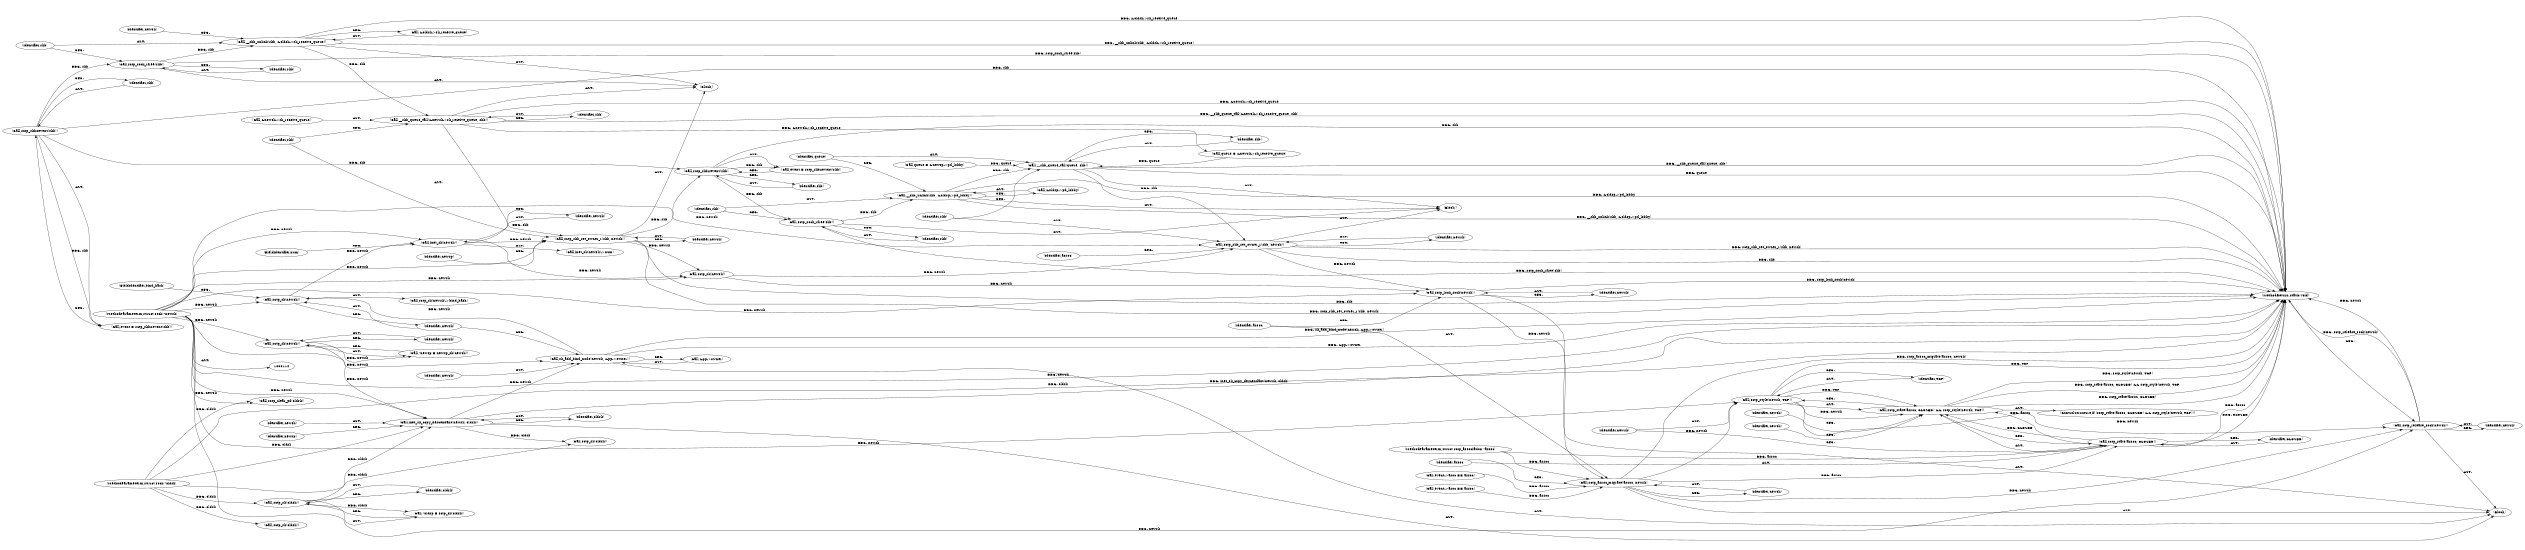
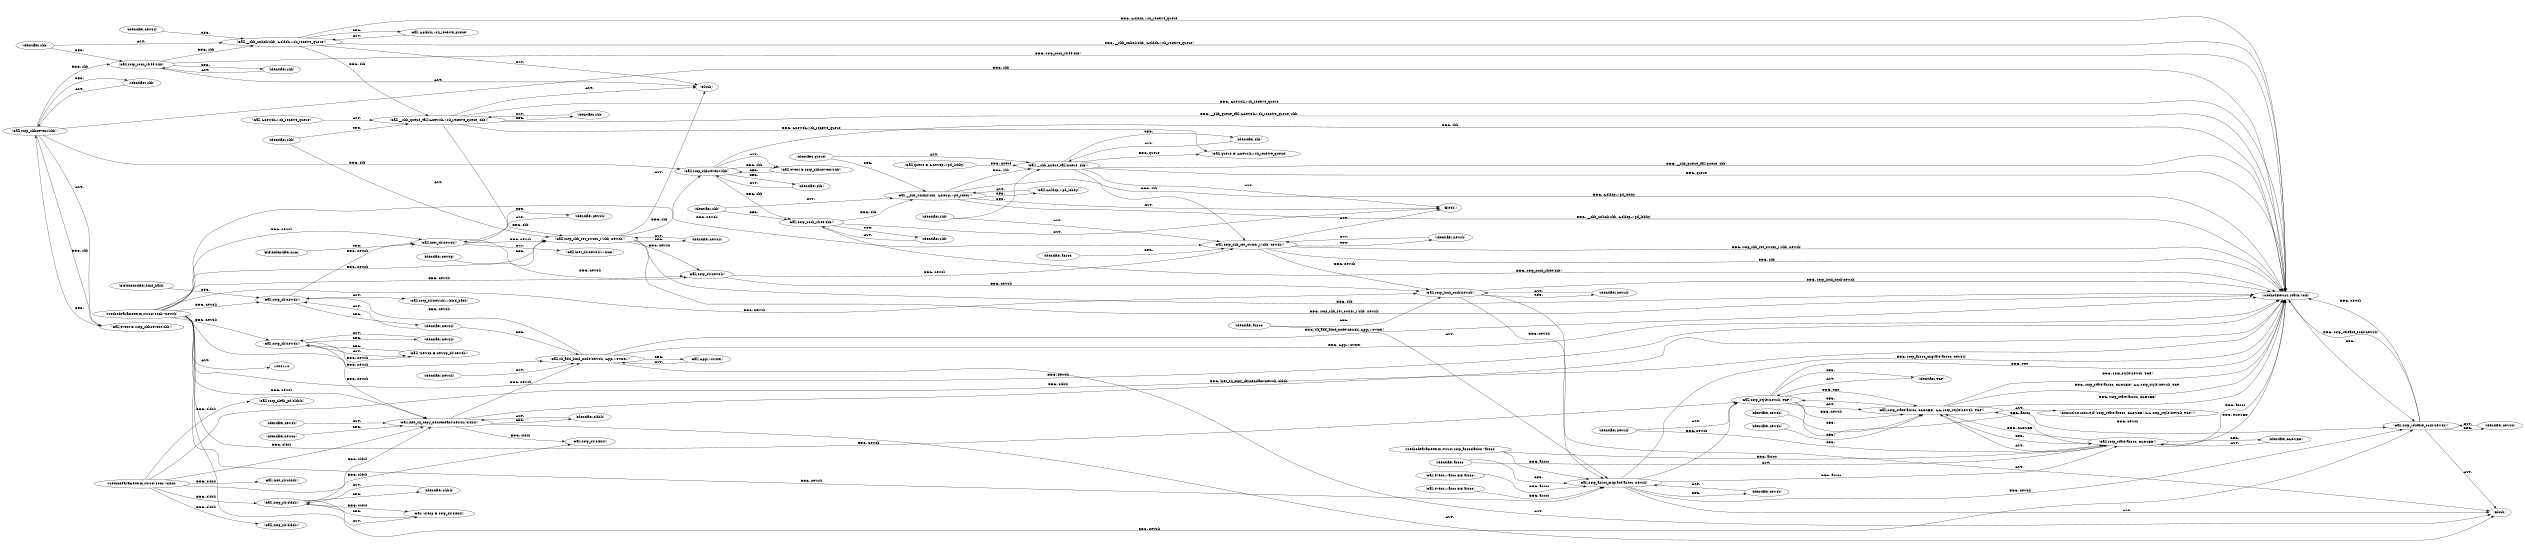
(1165, 165) -> (1139, 157)
(192, 382) -> (827, 484)
none -> (282, 481)
